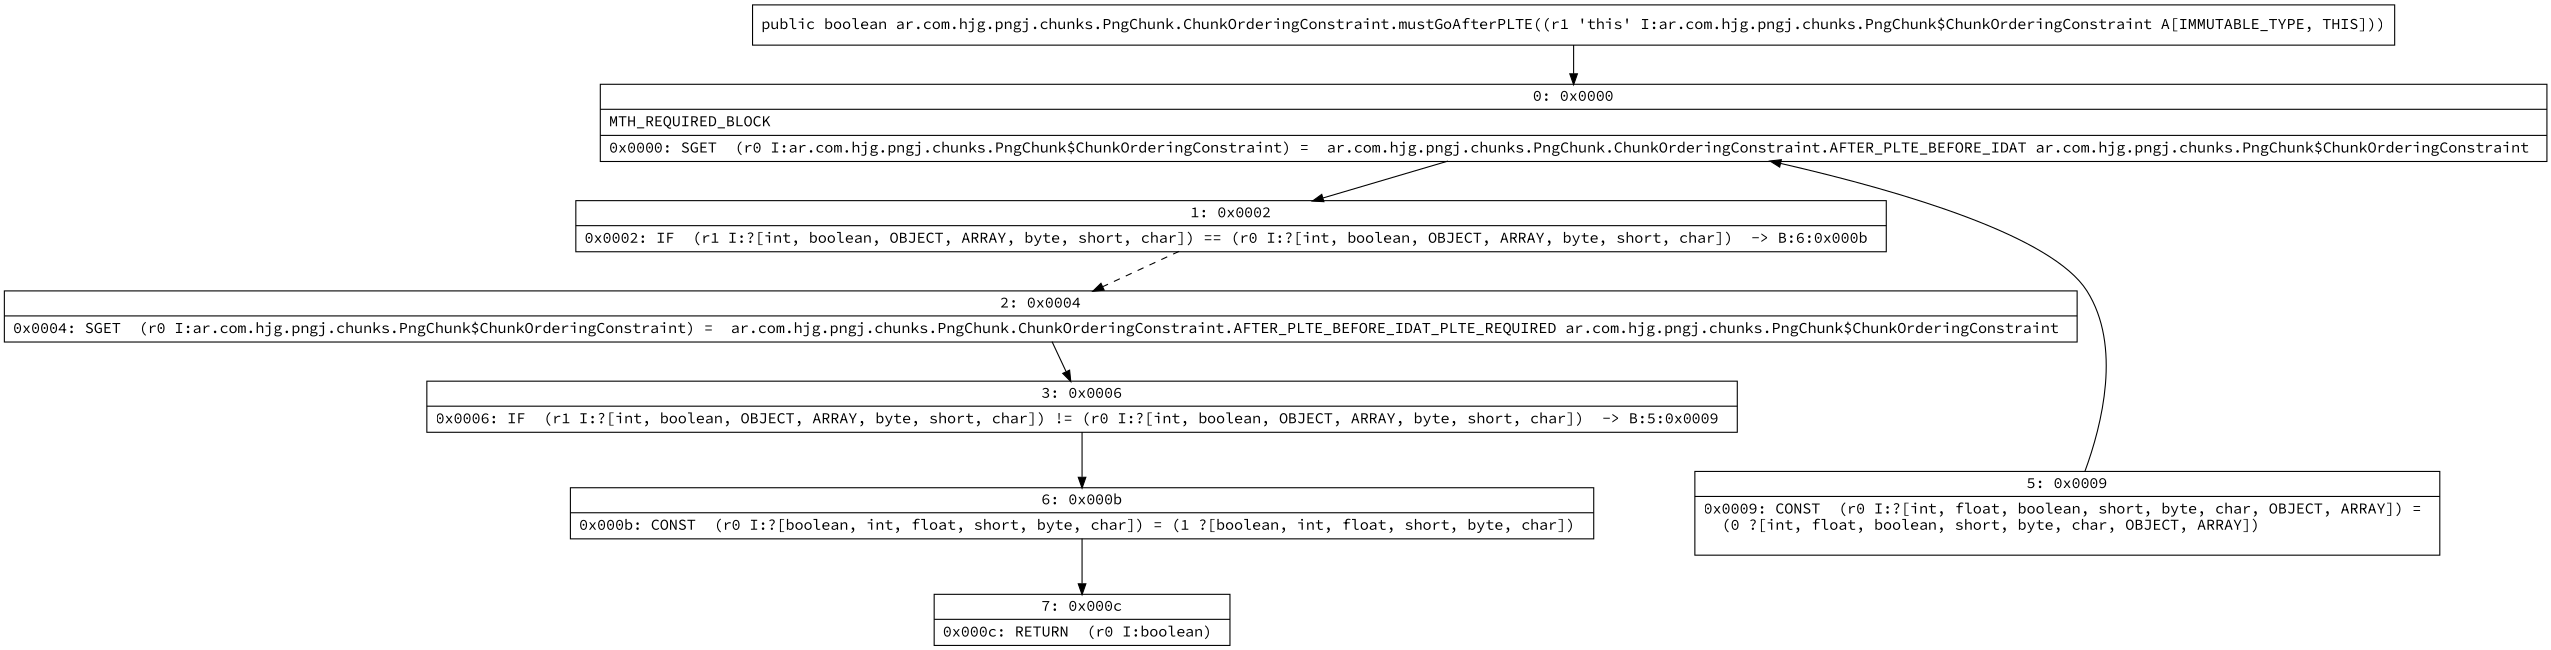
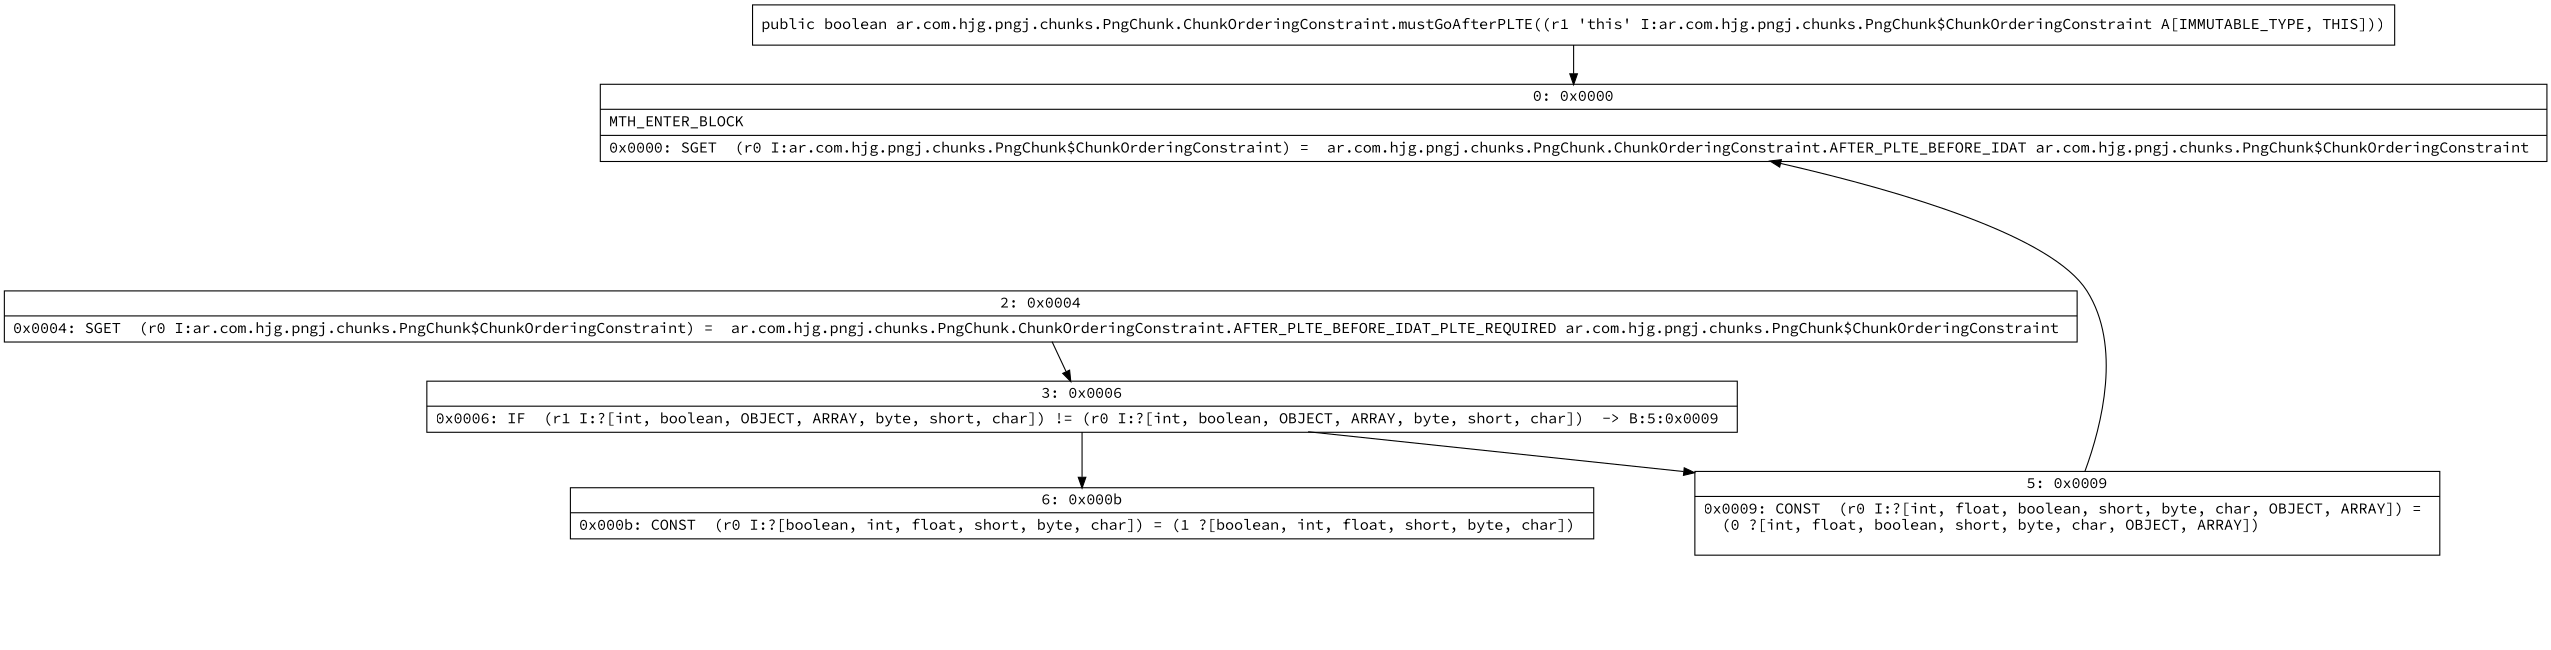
(690, 122) -> (676, 122)
(1231, 226) -> none
none -> (1496, 452)
(1082, 620) -> none
